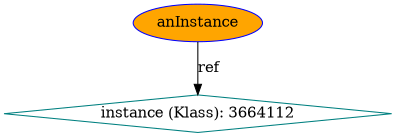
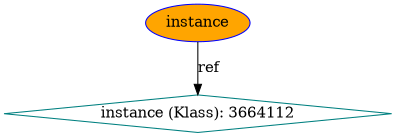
(198, 23) -> (198, 23)
